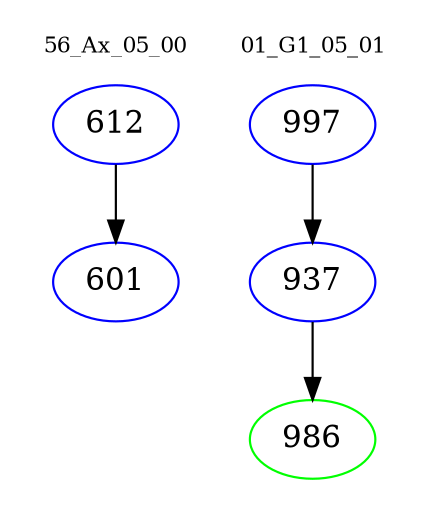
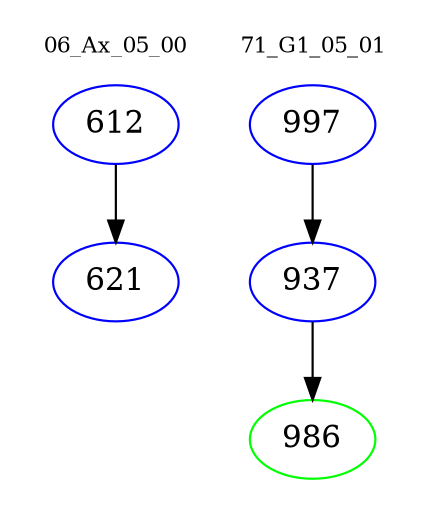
(116, 47) -> (116, 47)
(314, 47) -> (314, 47)
(116, 282) -> (116, 282)
